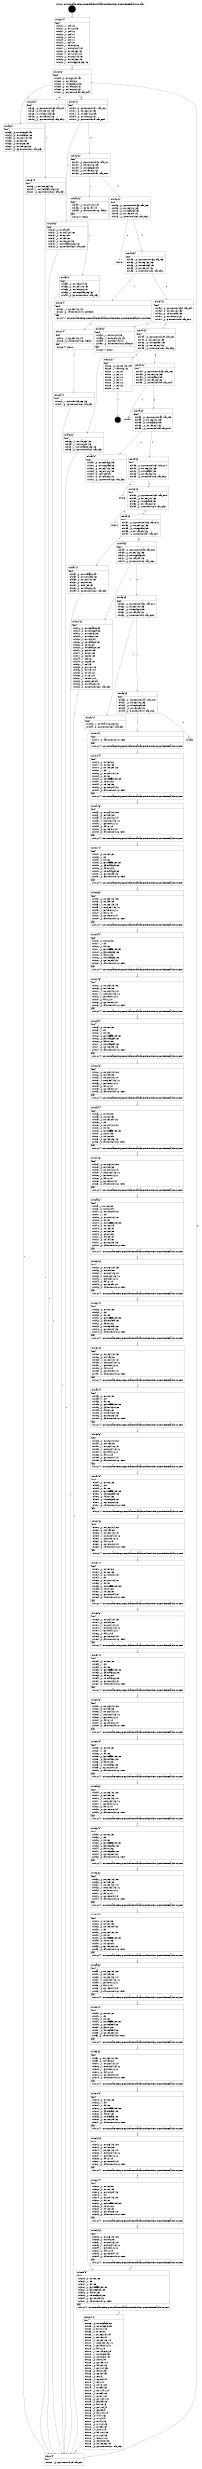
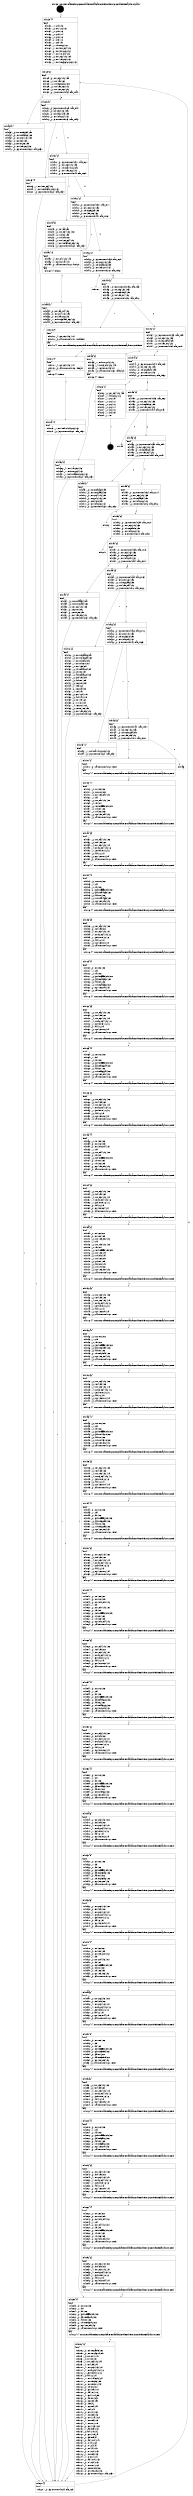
(80, 97) -> (64, 137)
